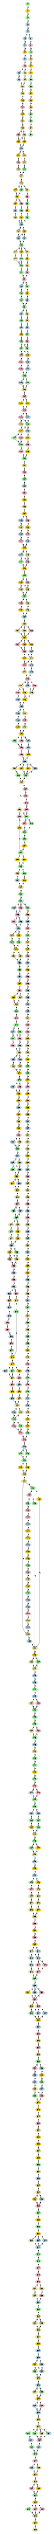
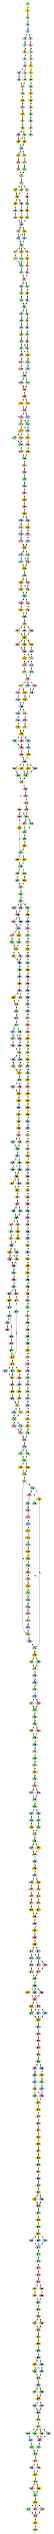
(9, 1333) -> (11, 1326)
(32, 1499) -> (34, 1495)
